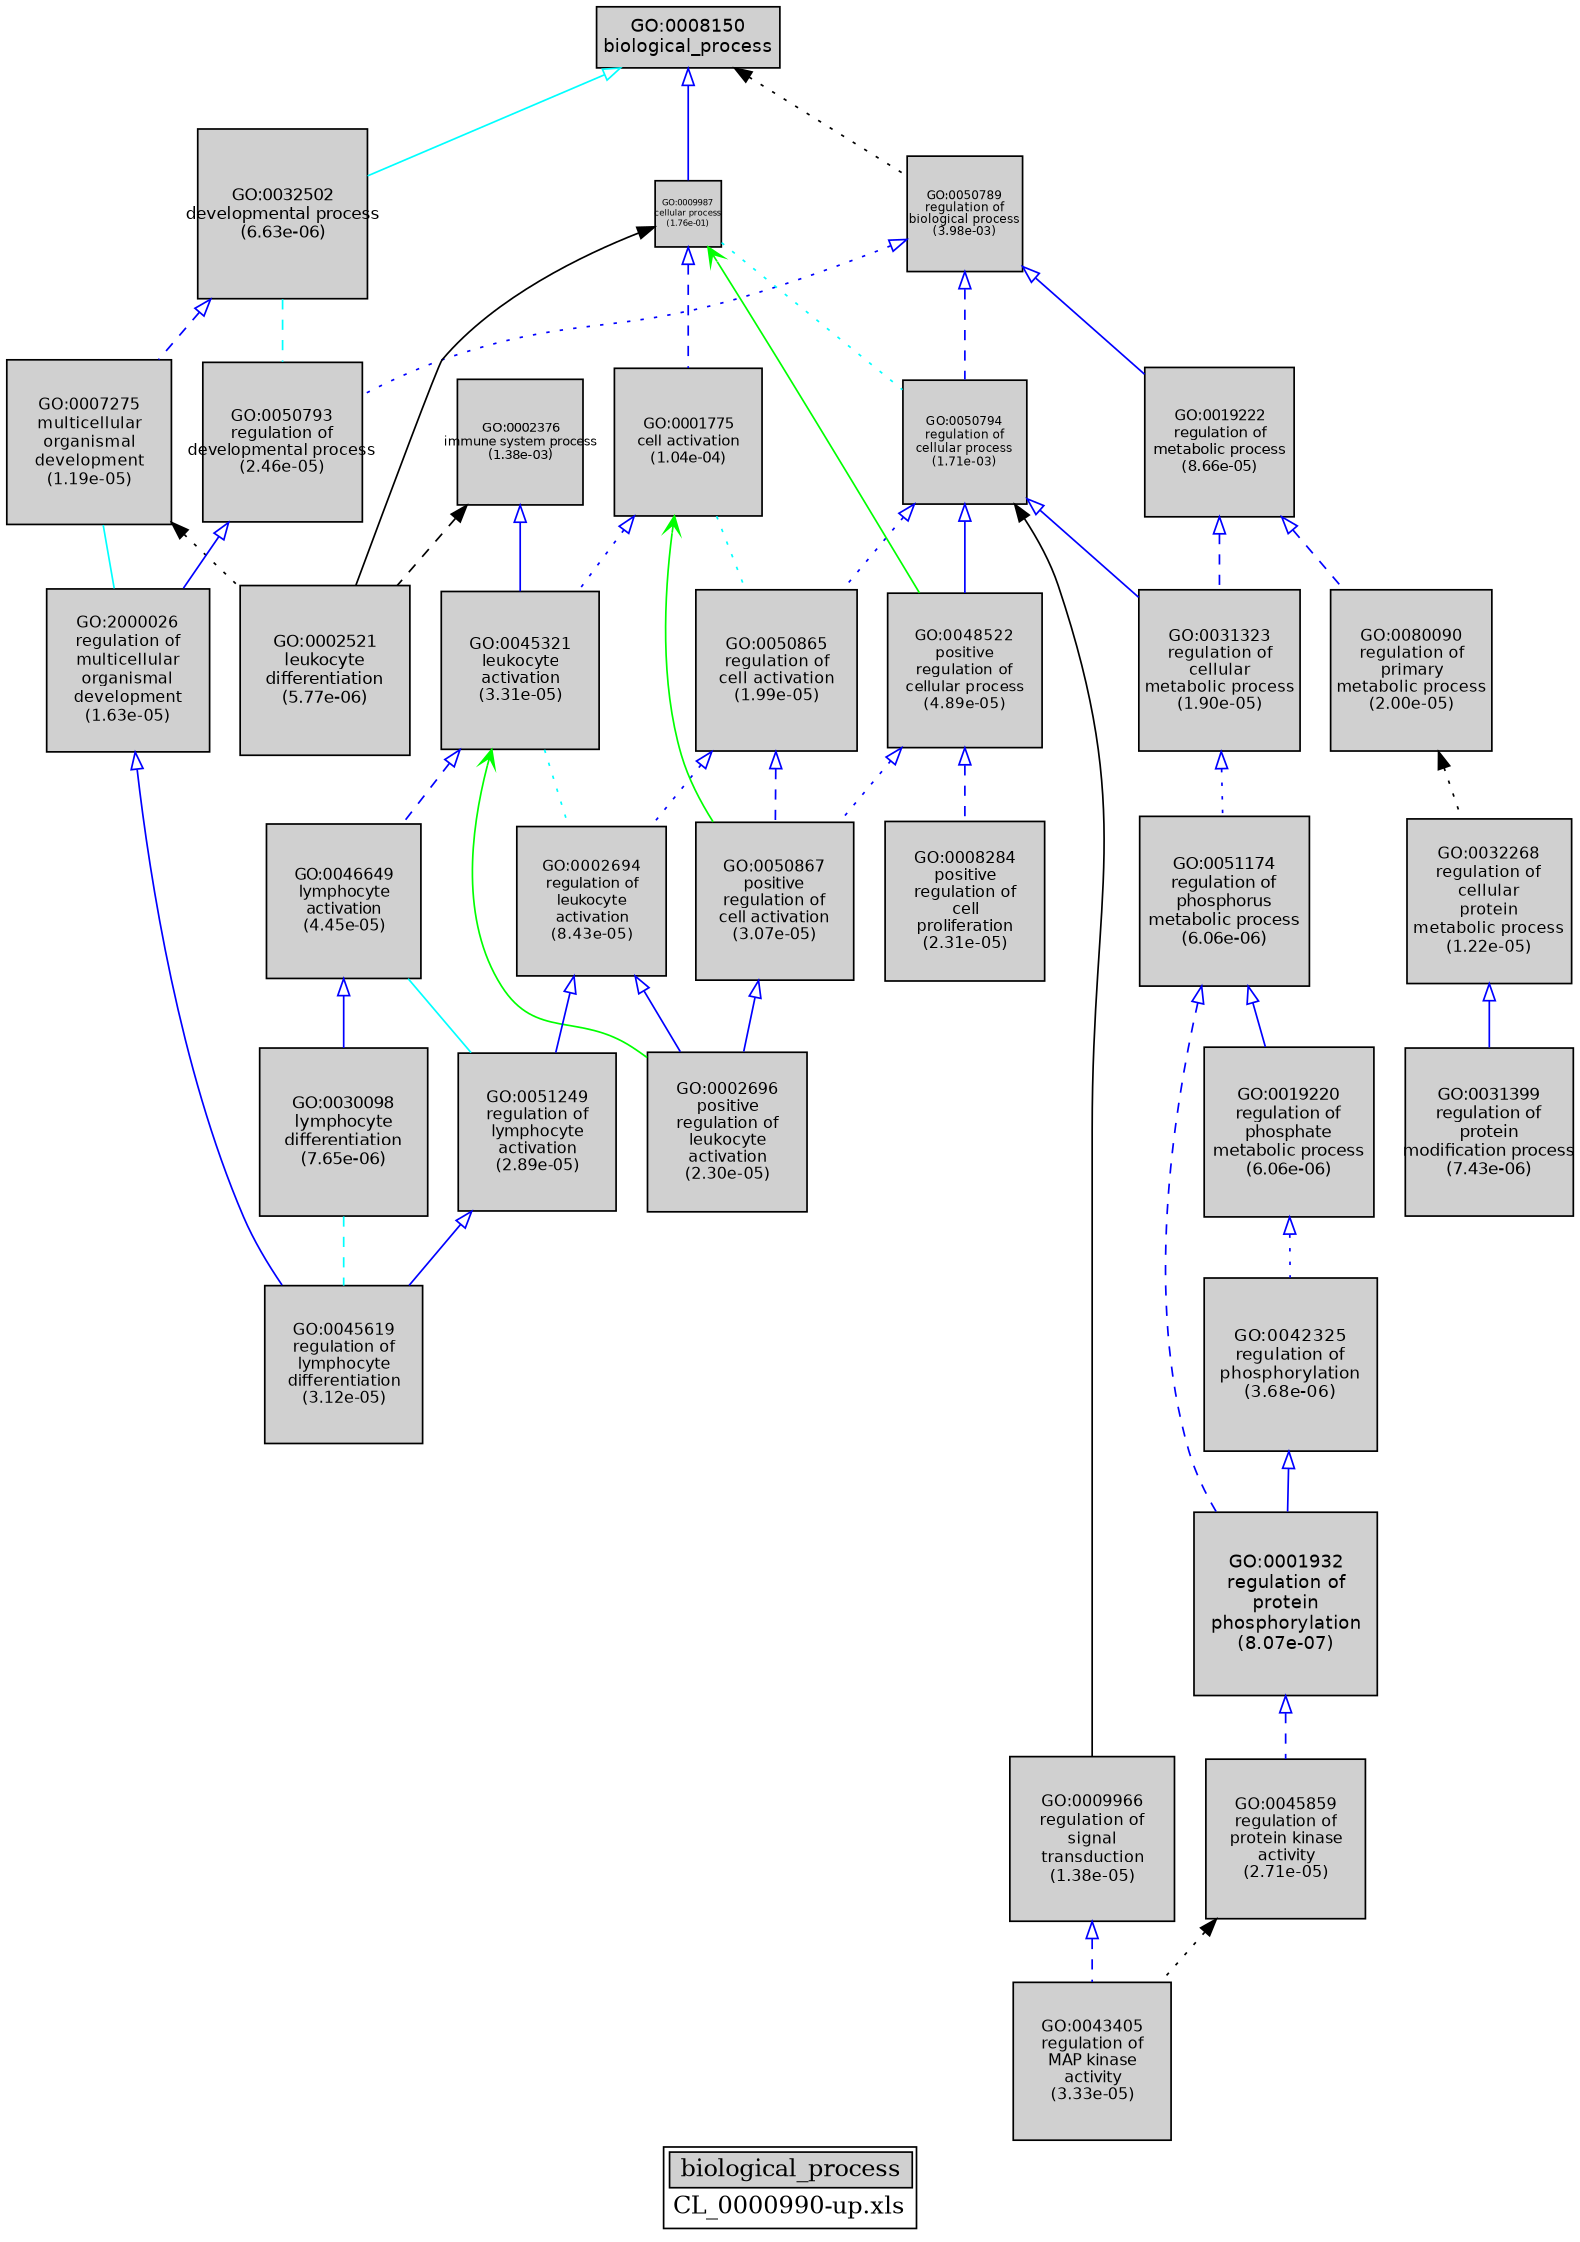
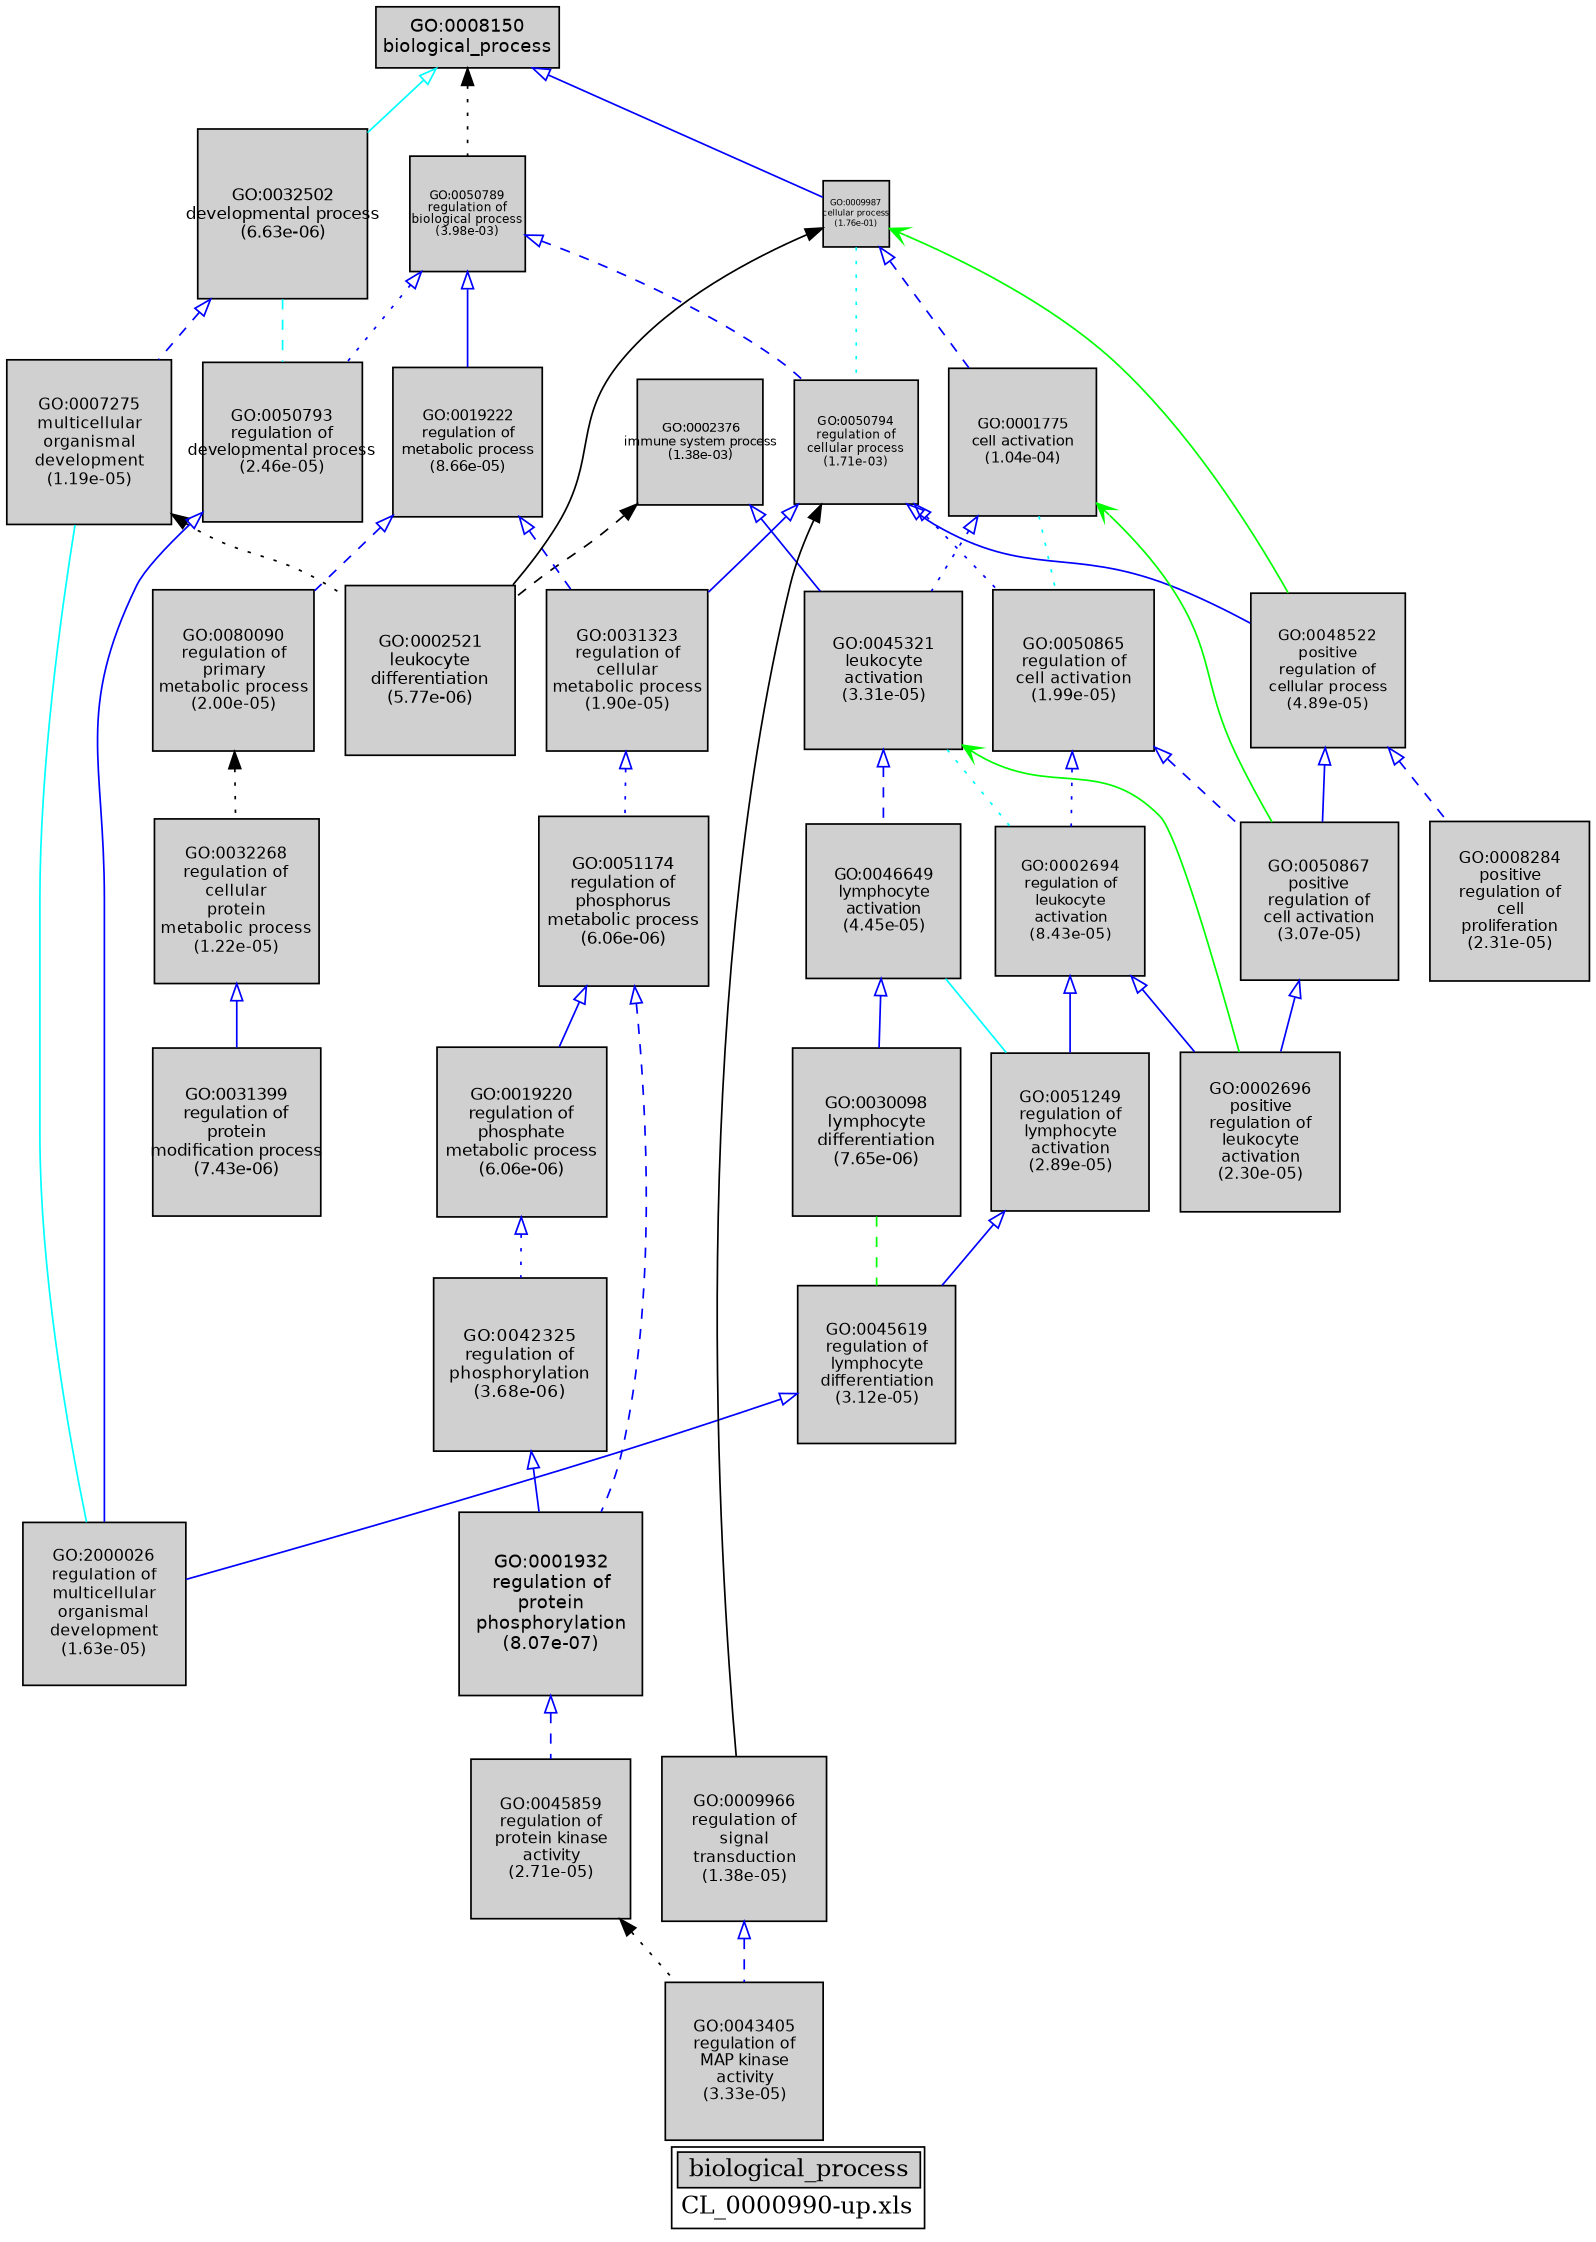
(865, 791) -> (1324, 793)
(184, 1035) -> (485, 1493)
(344, 1251) -> (877, 1251)
